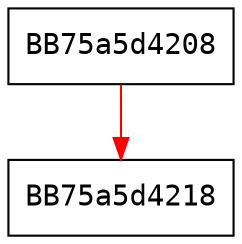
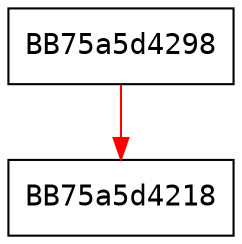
(121, 46) -> (121, 46)
